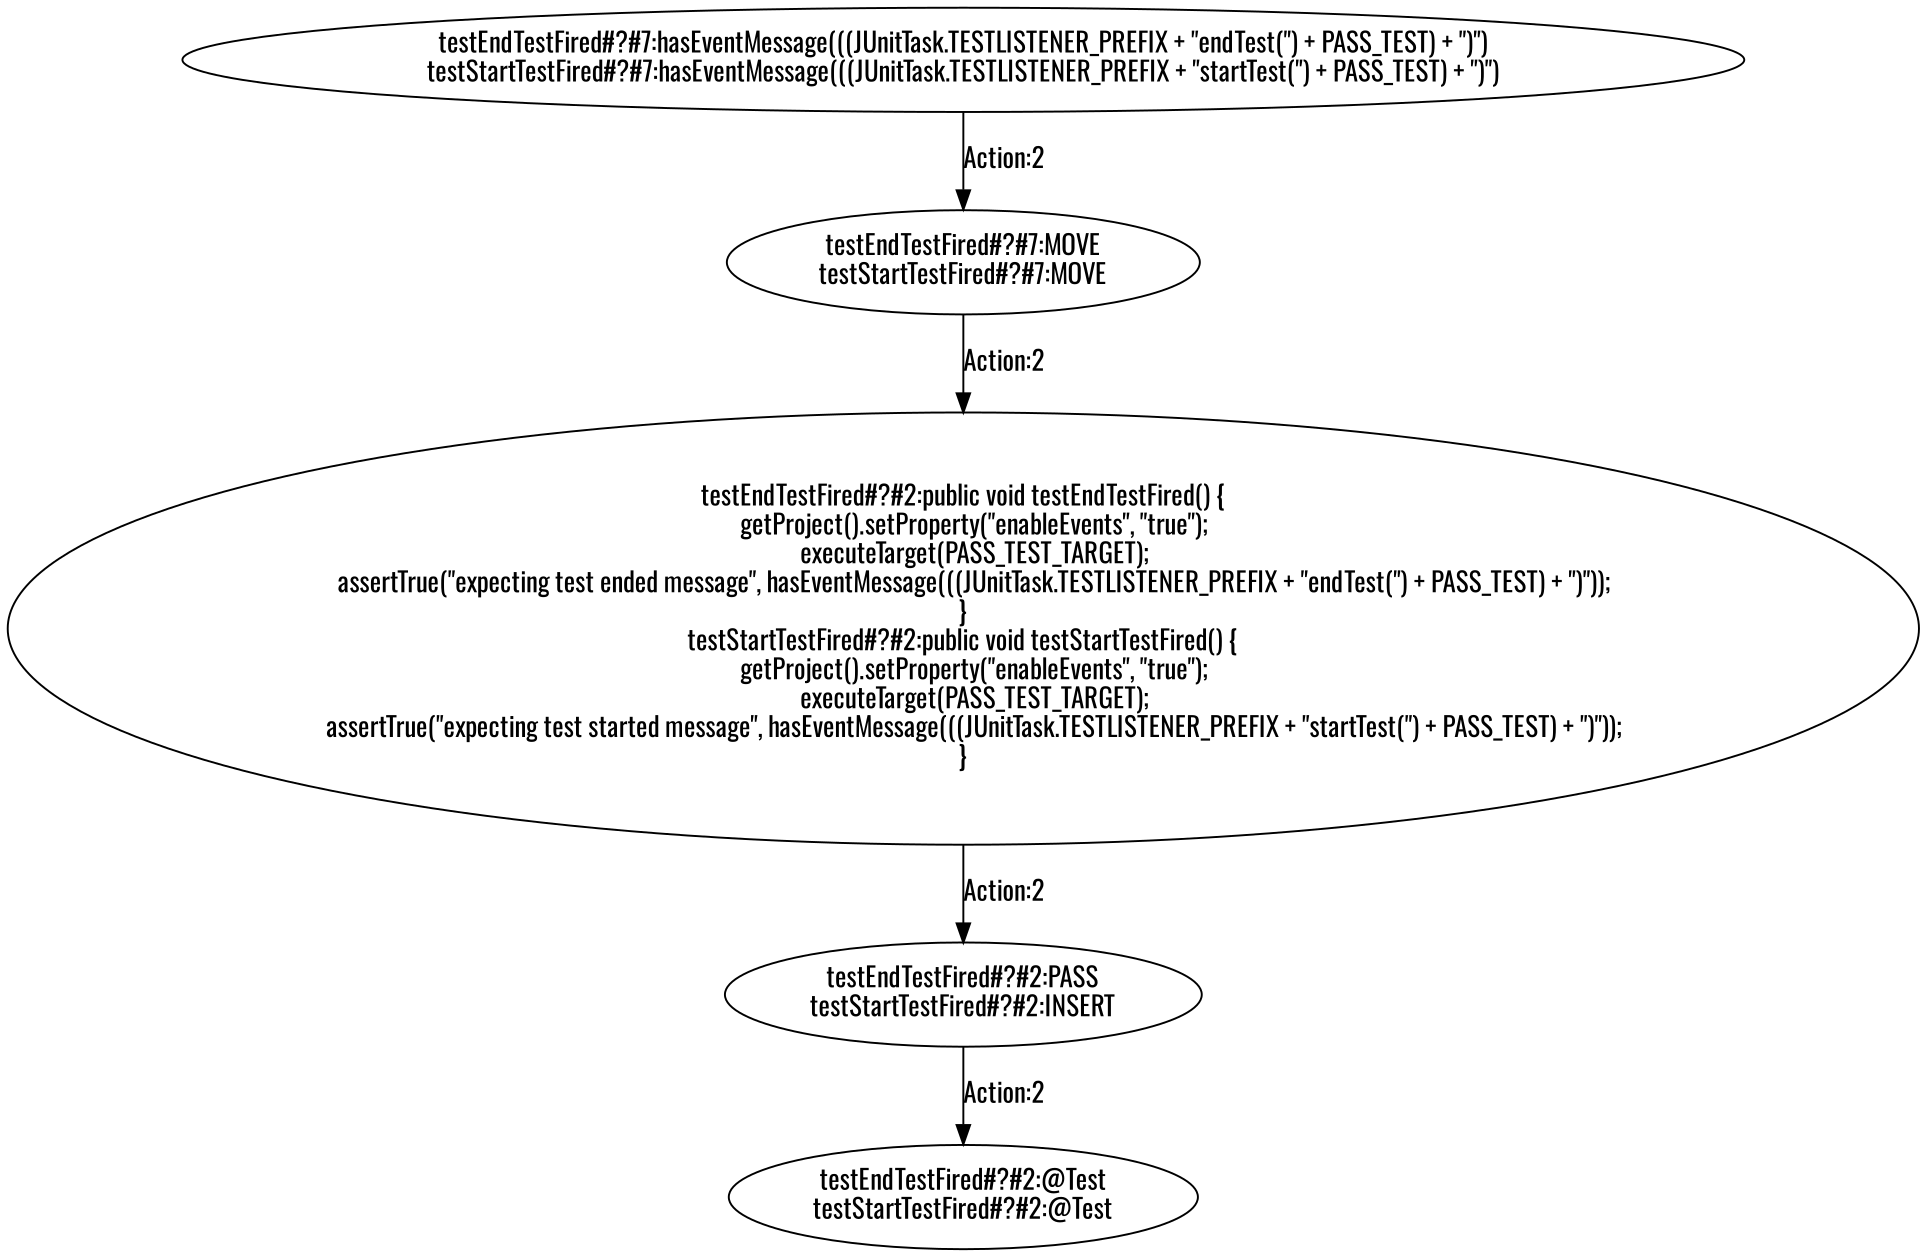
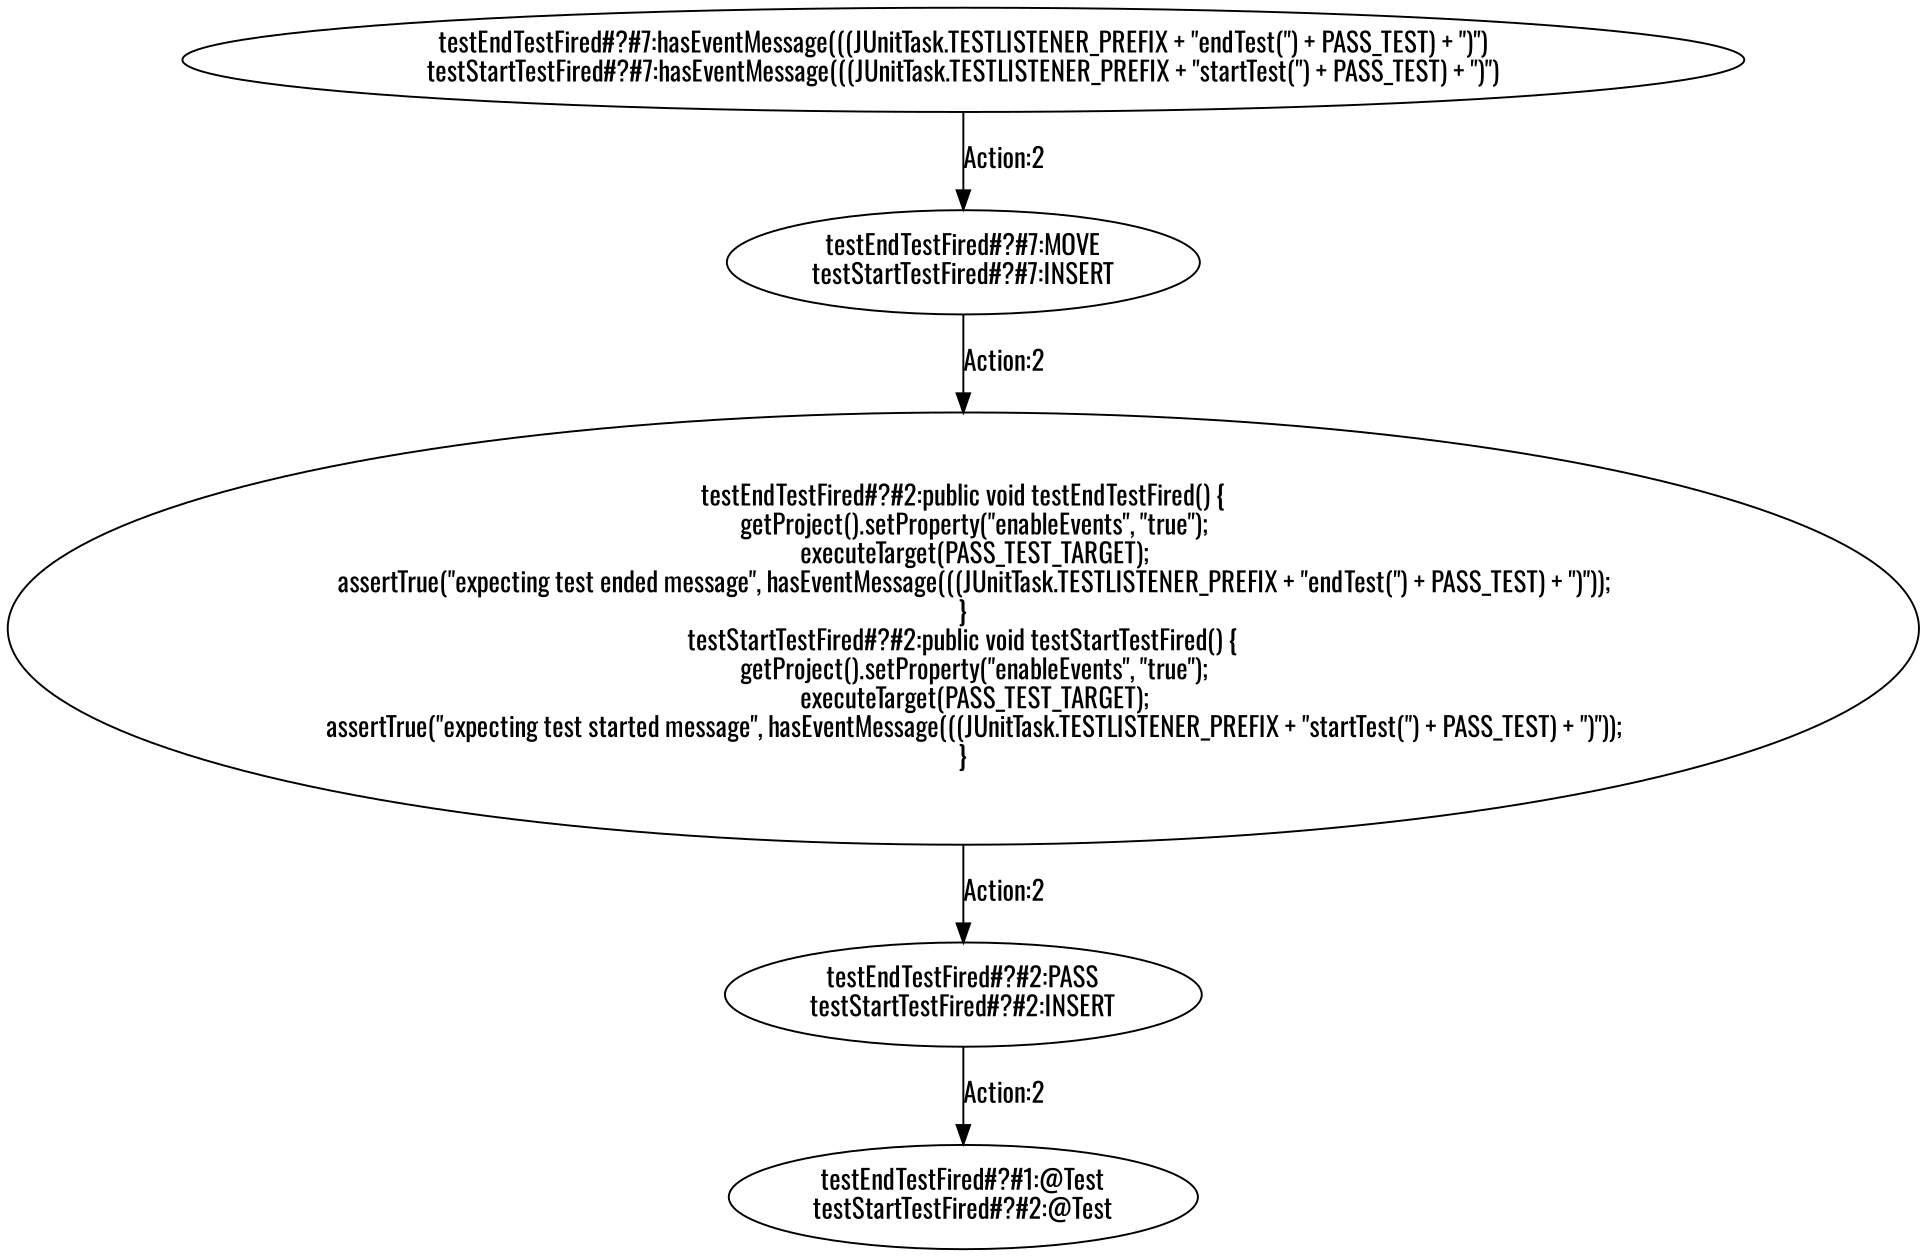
(963, 262) -> (963, 262)
(963, 1197) -> (963, 1197)
